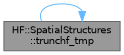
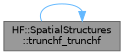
(62, 36) -> (62, 36)
